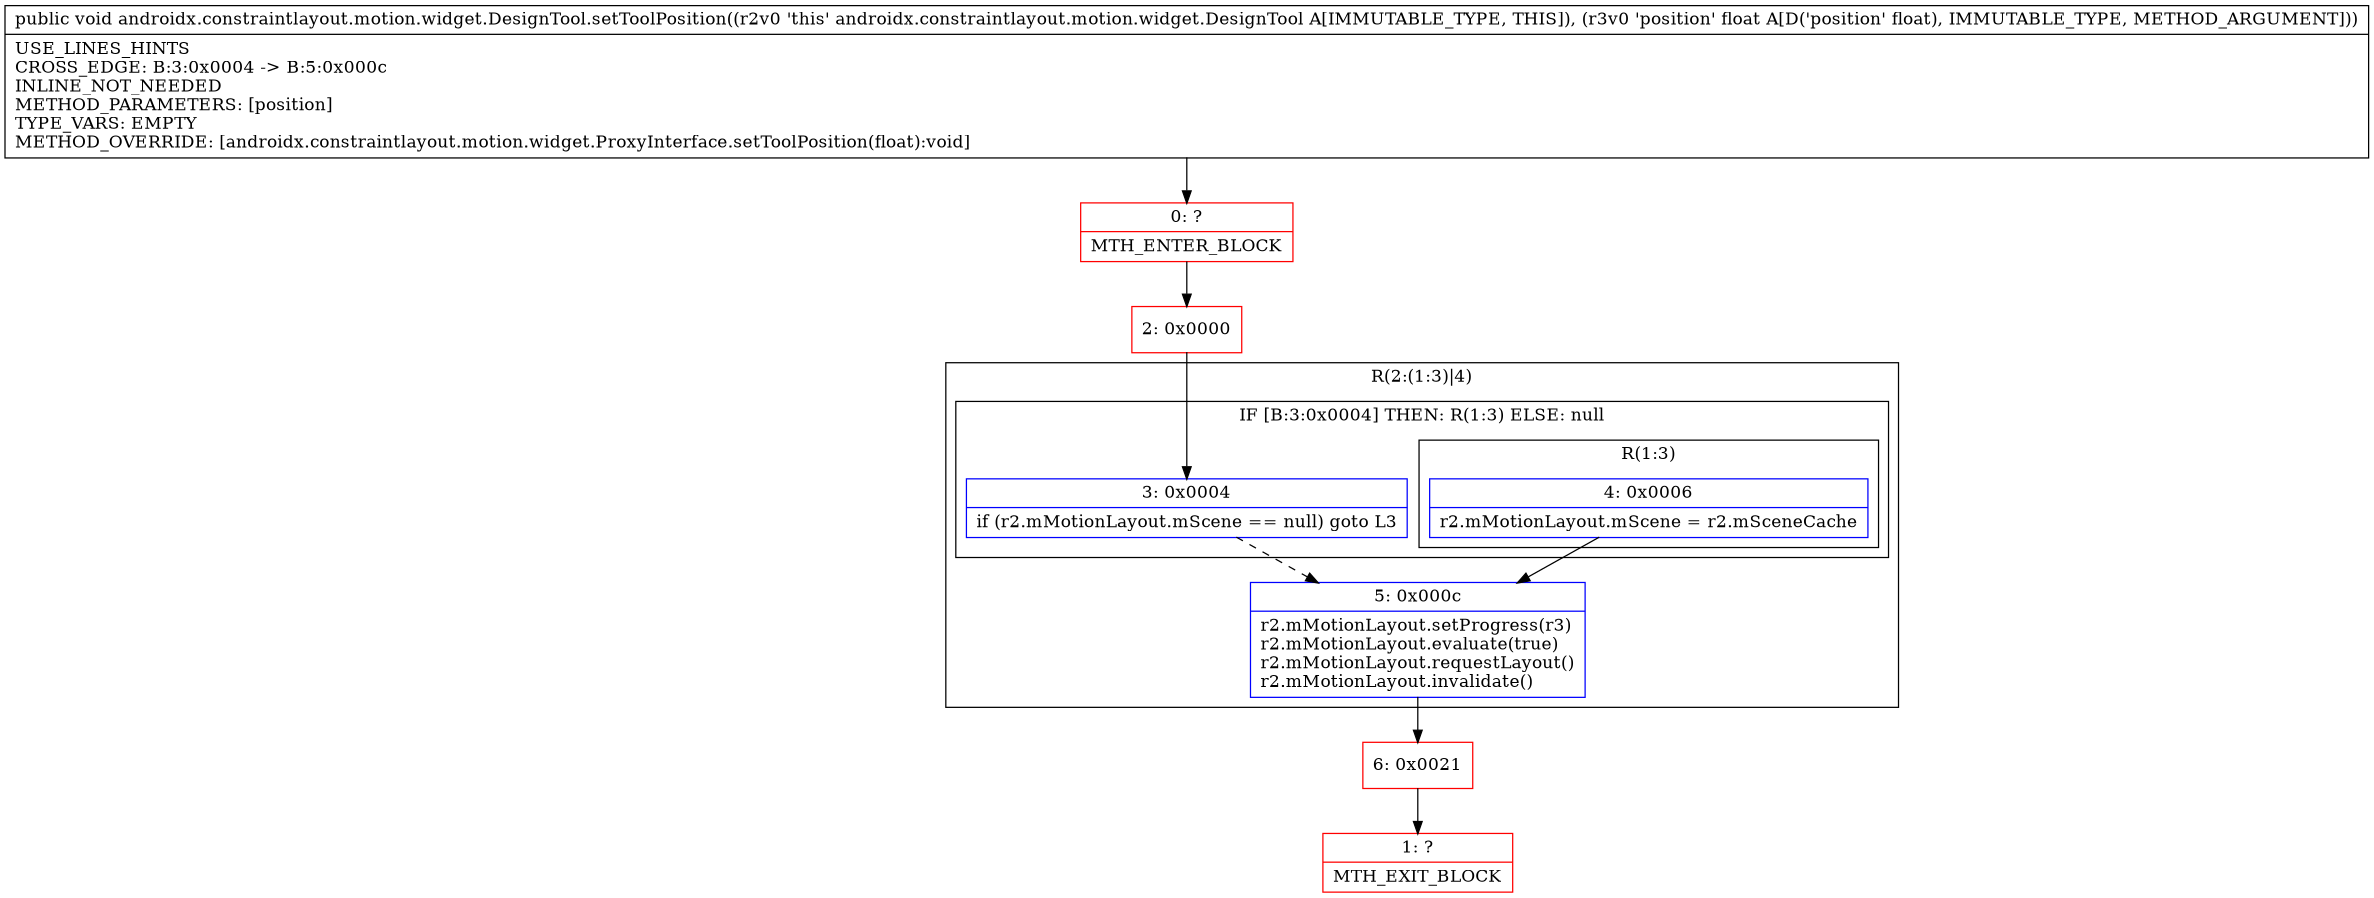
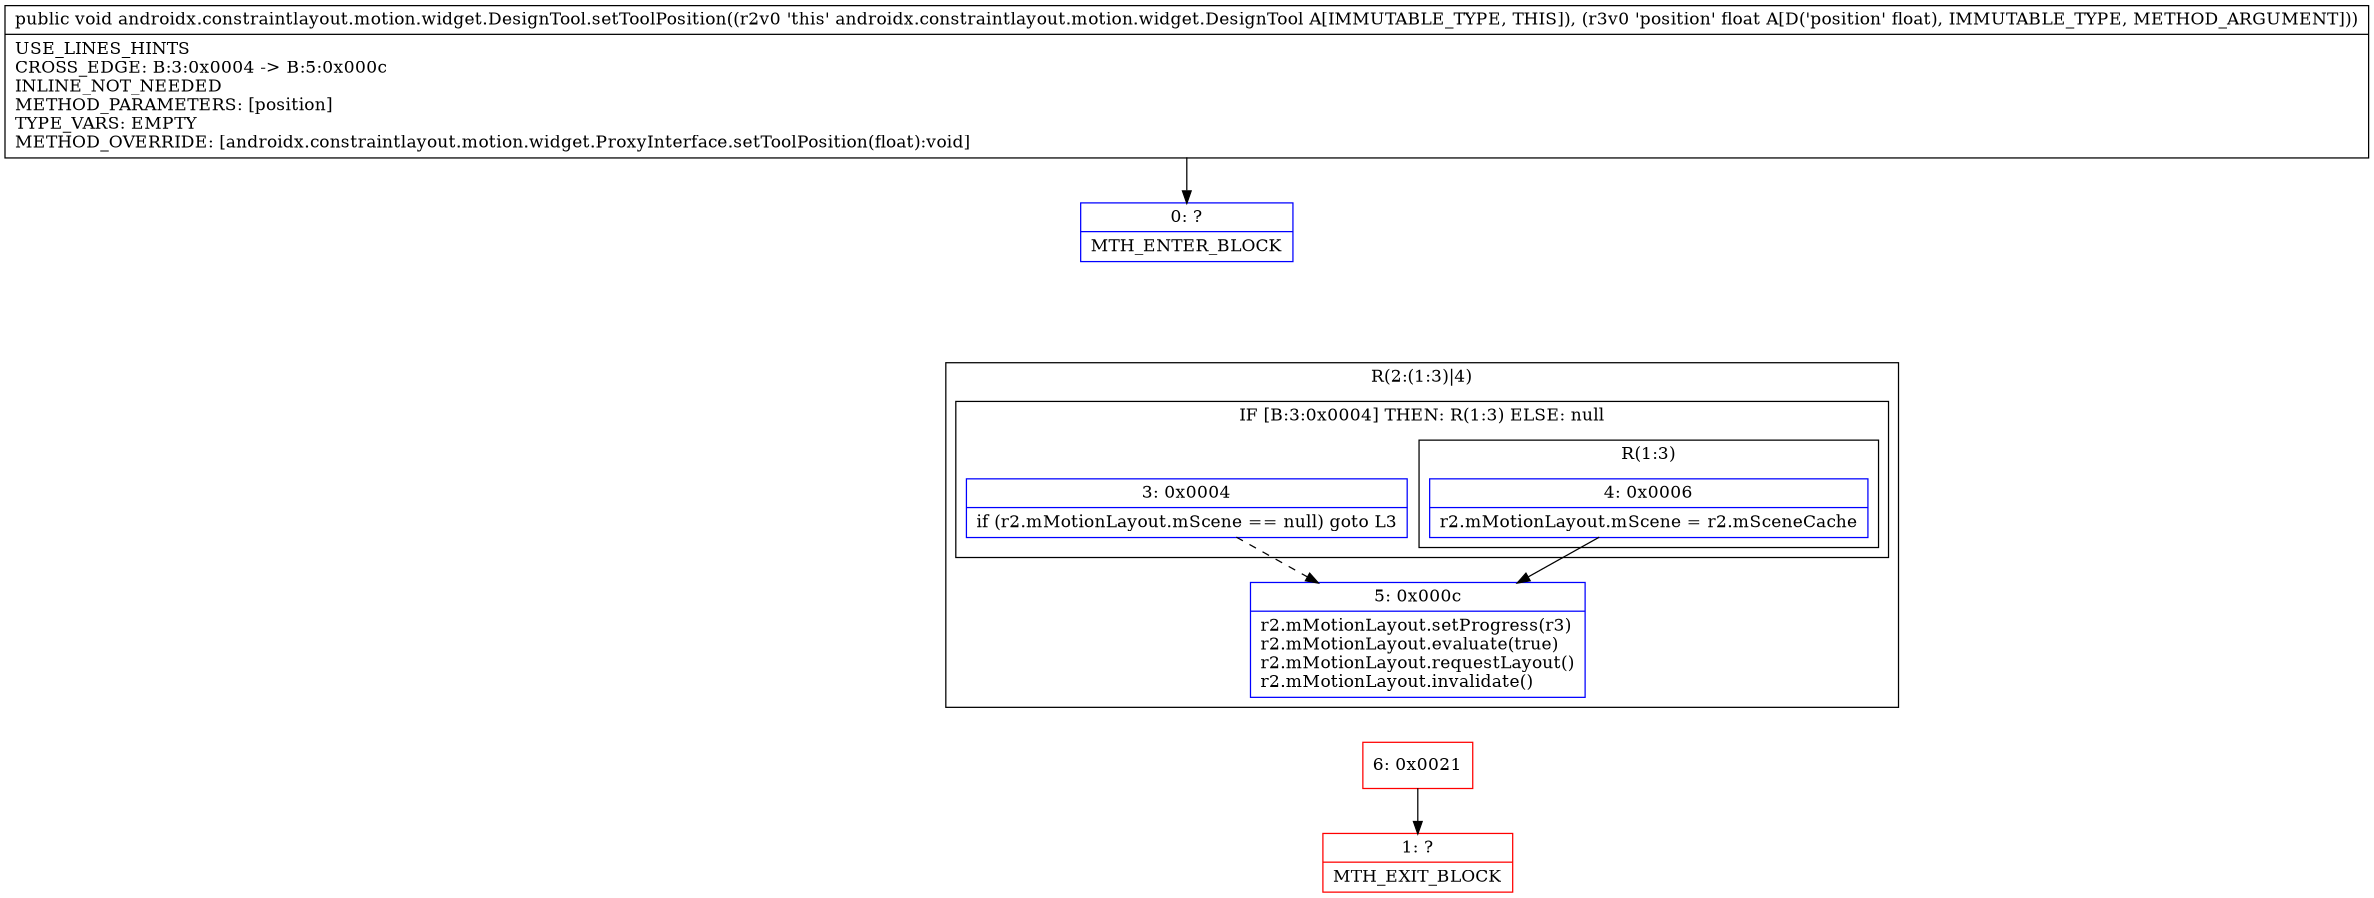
(1187, 232) -> (1187, 232)
(1187, 330) -> none
(1418, 715) -> none
